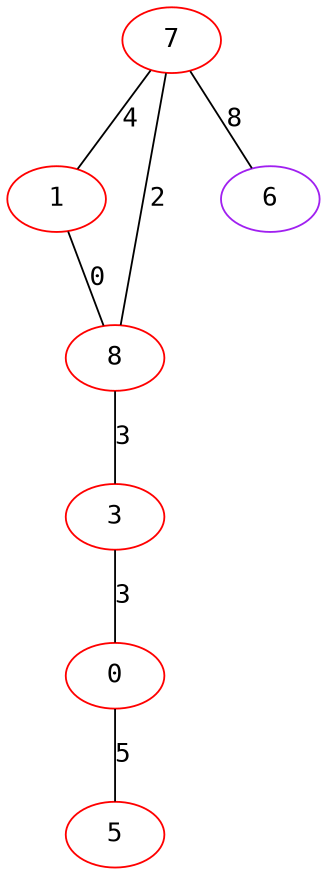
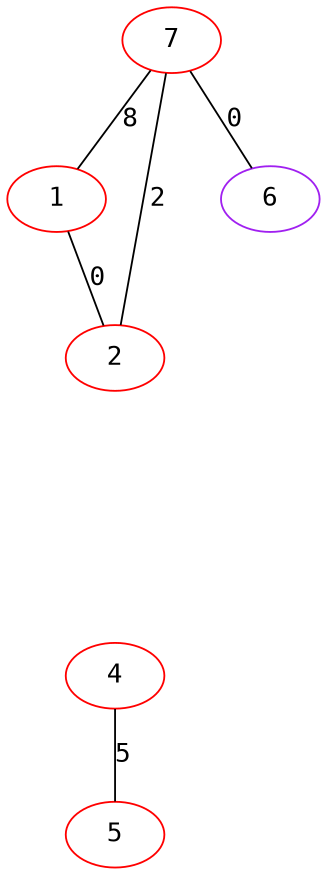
(131, 120) -> (131, 120)
(235, 120) -> (235, 120)
(115, 358) -> (115, 358)
(115, 517) -> none
(115, 676) -> (115, 676)
